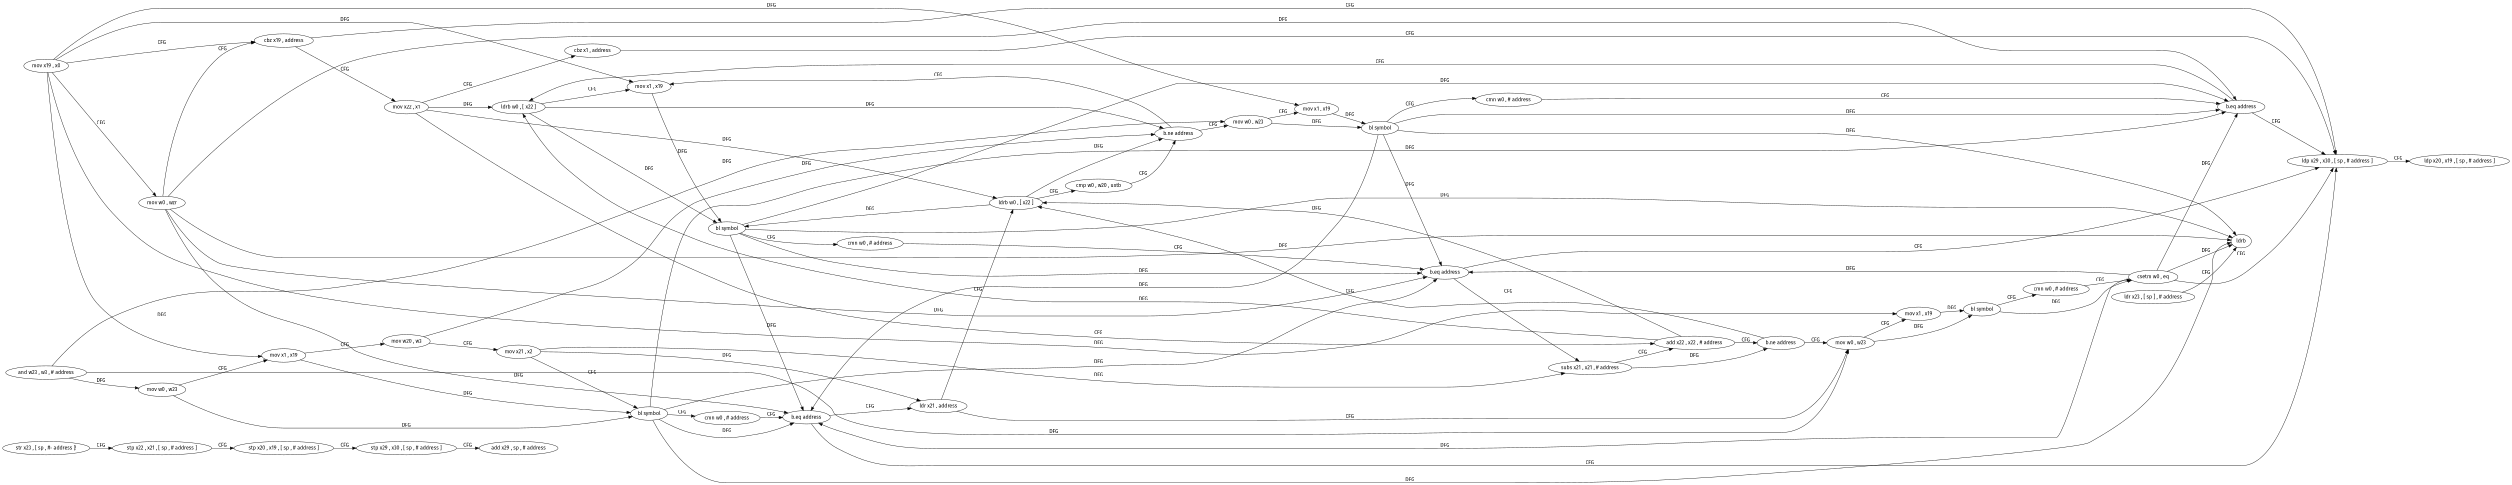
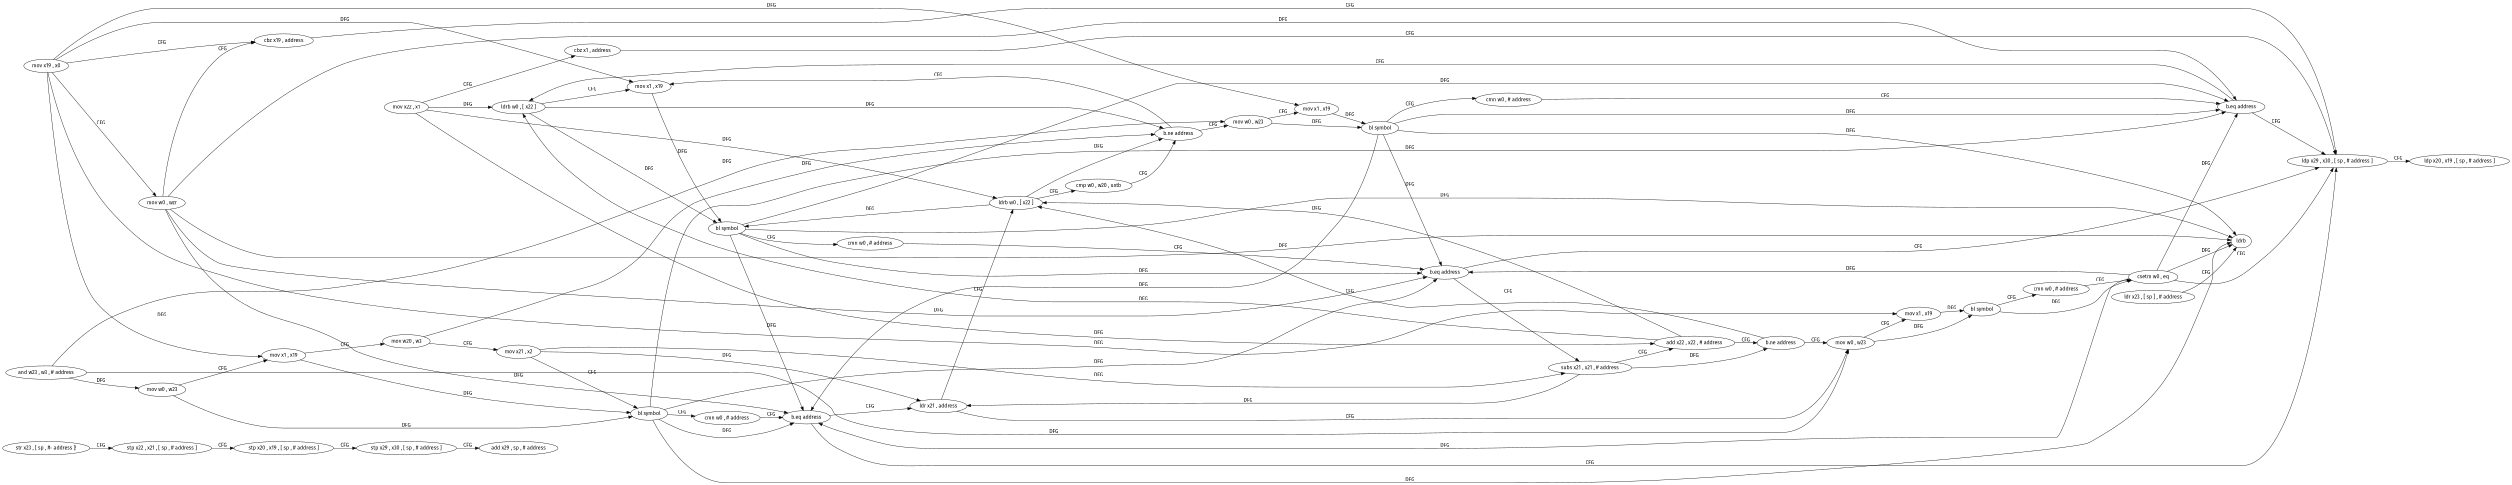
(344, 73) -> none
(1099, 333) -> (1099, 333)
none -> (1278, 403)
